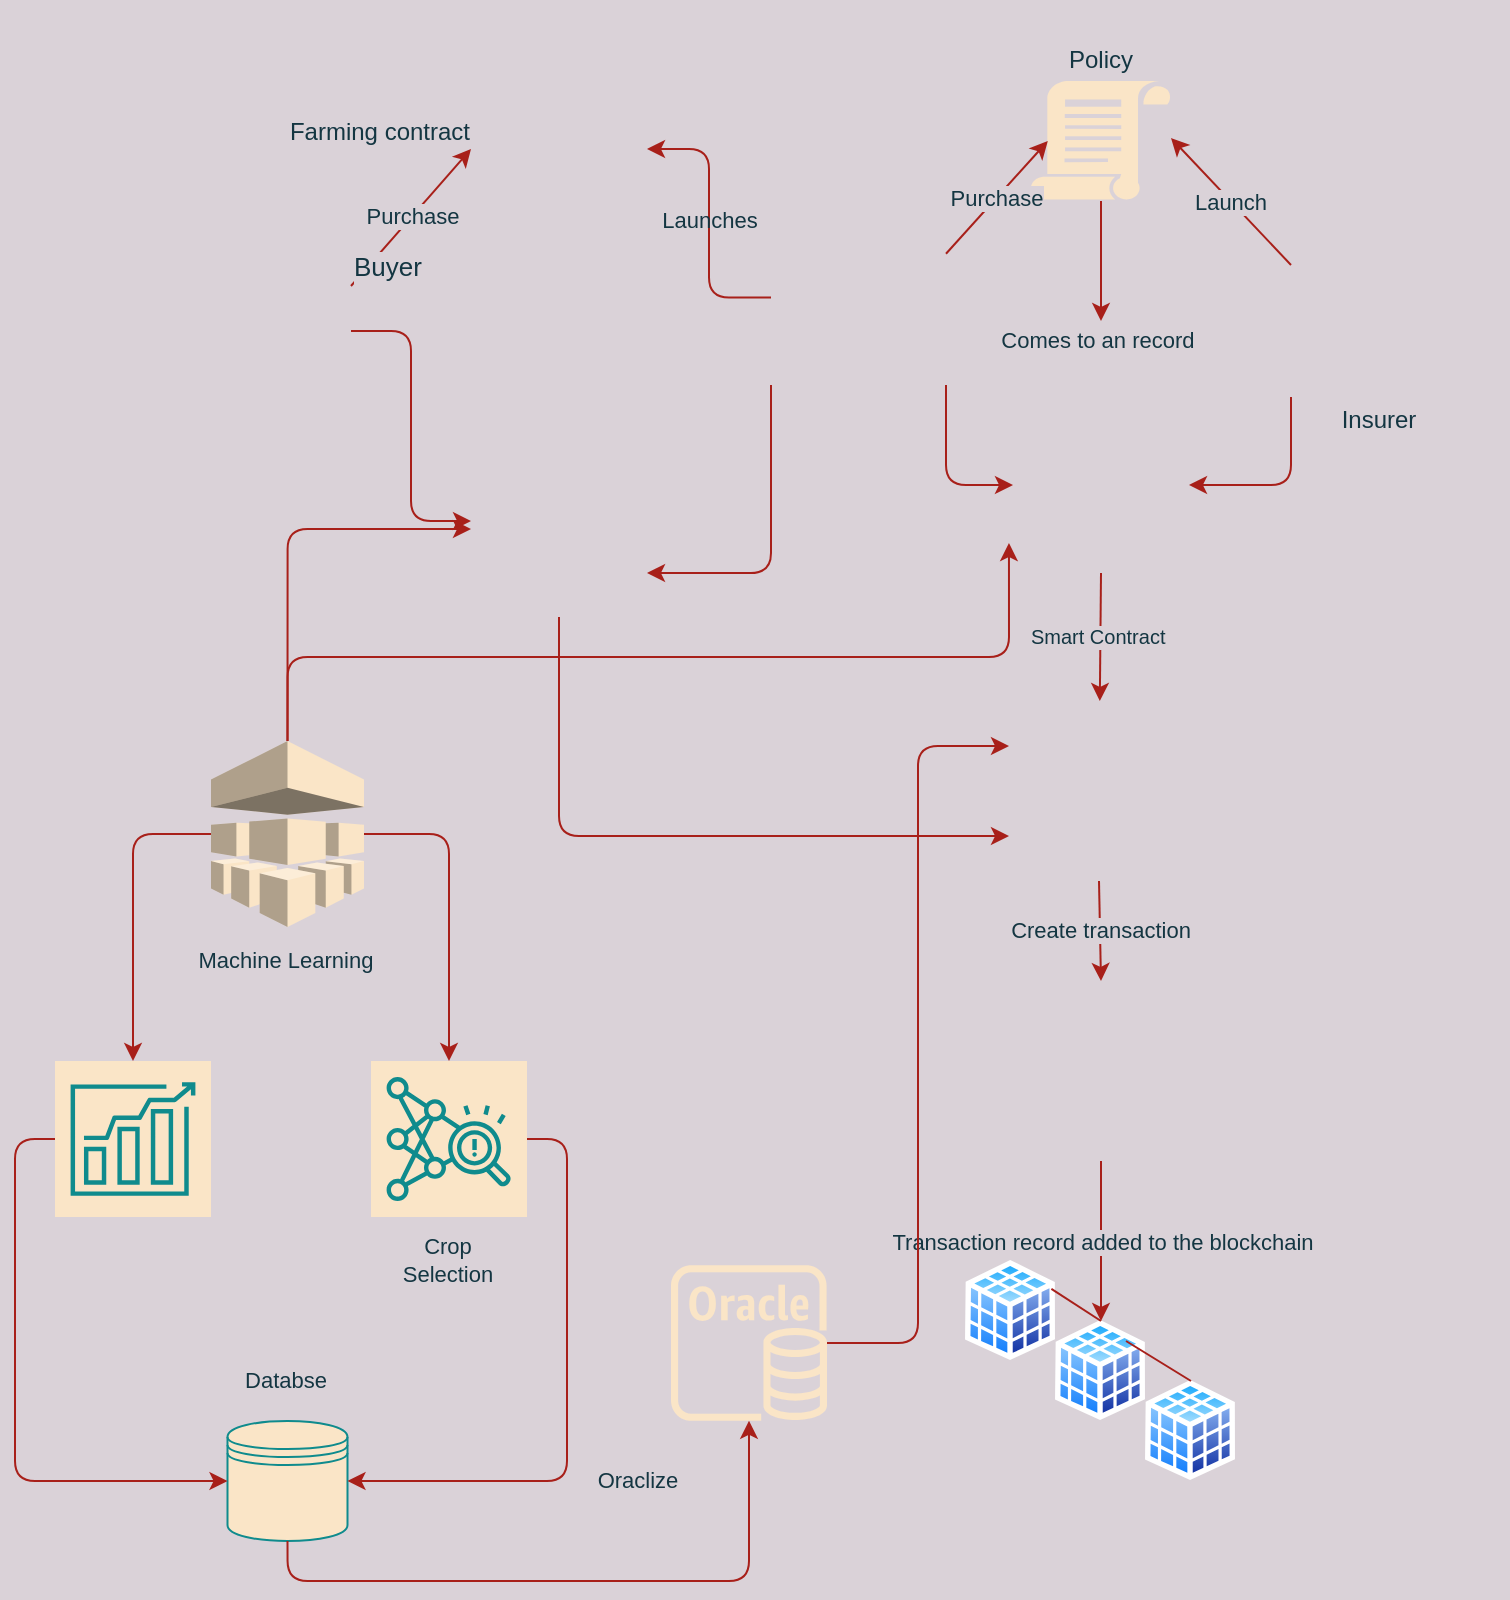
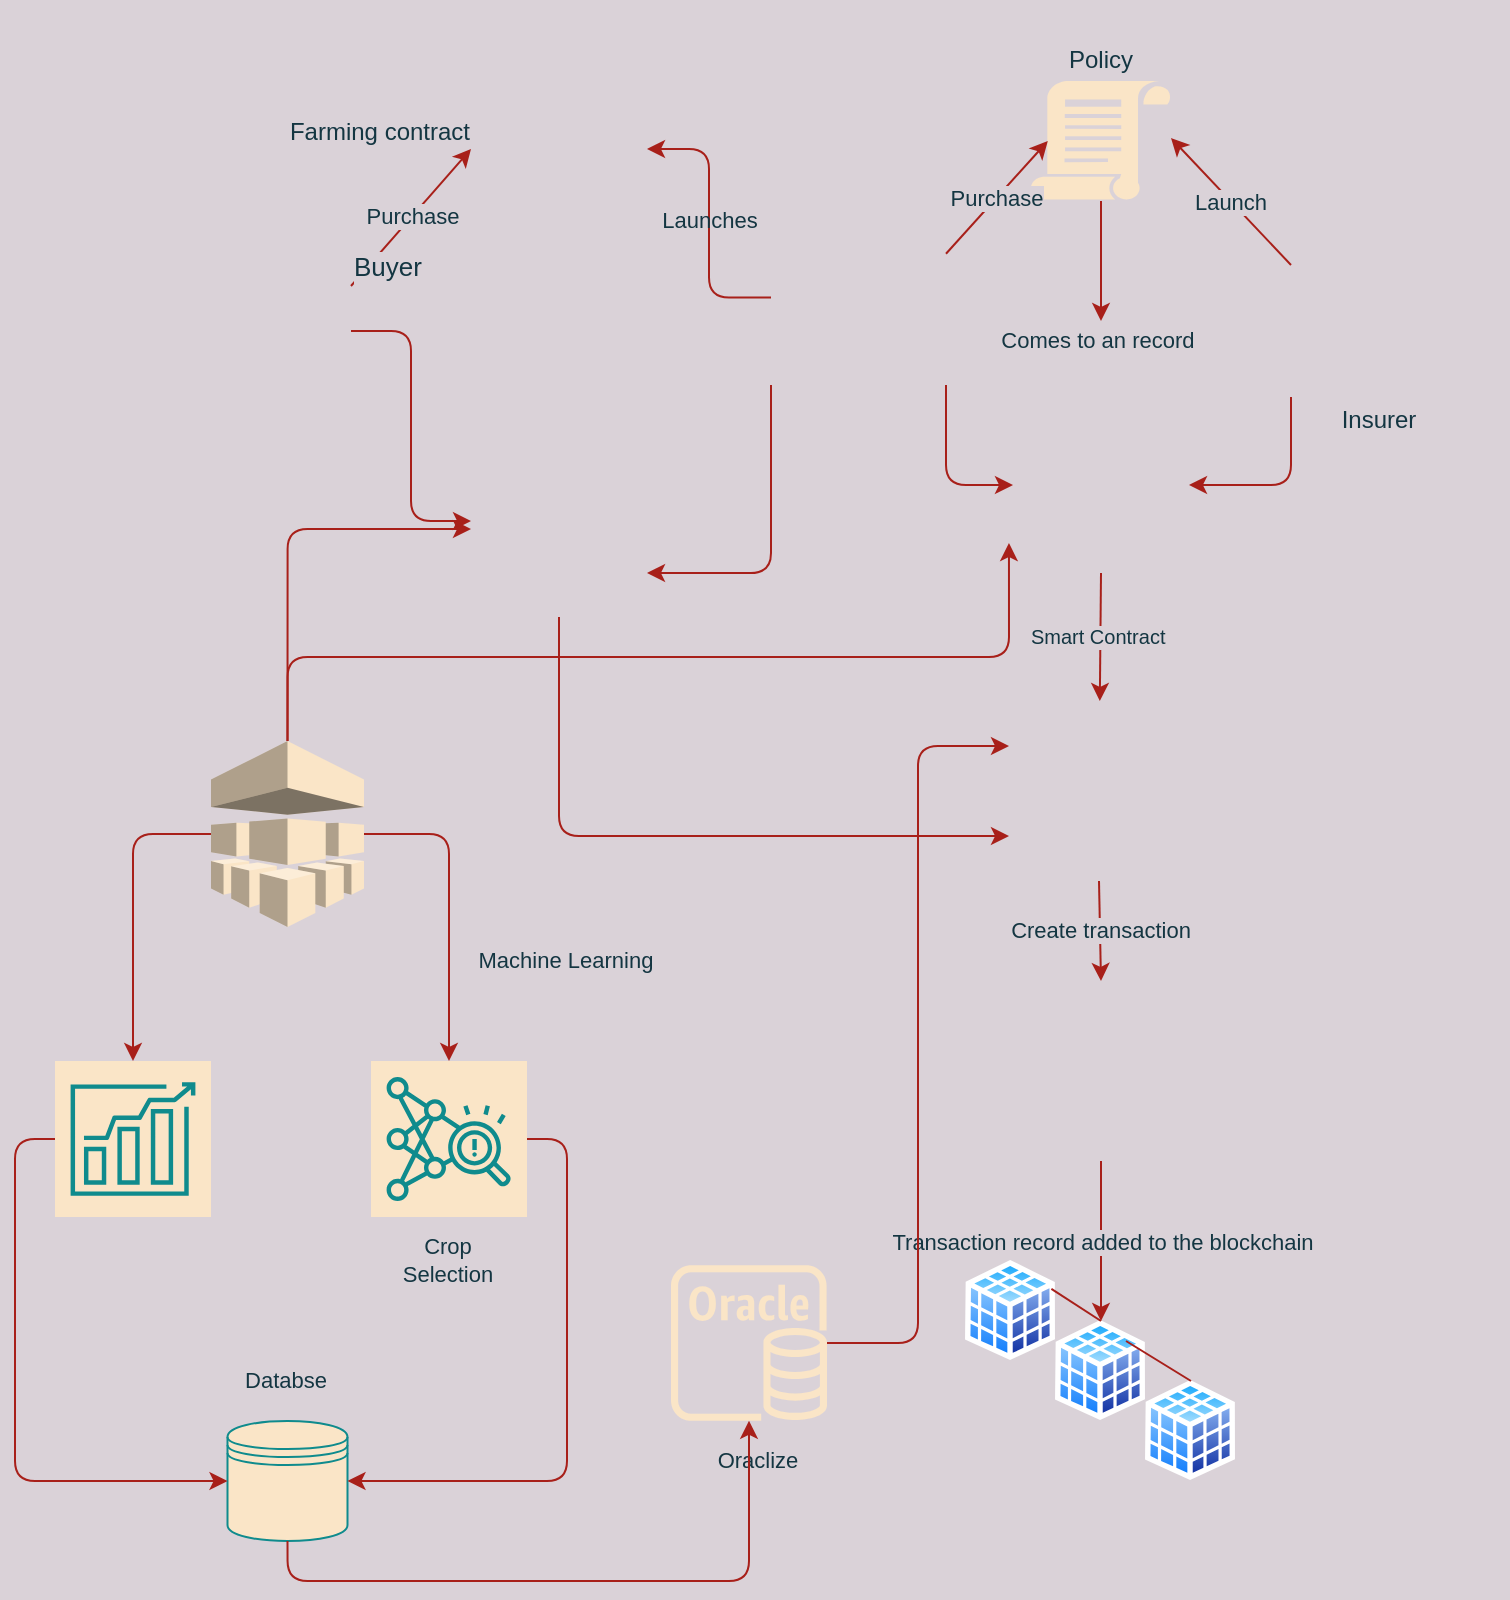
(288, 961) -> (568, 961)
(639, 1481) -> (759, 1461)
